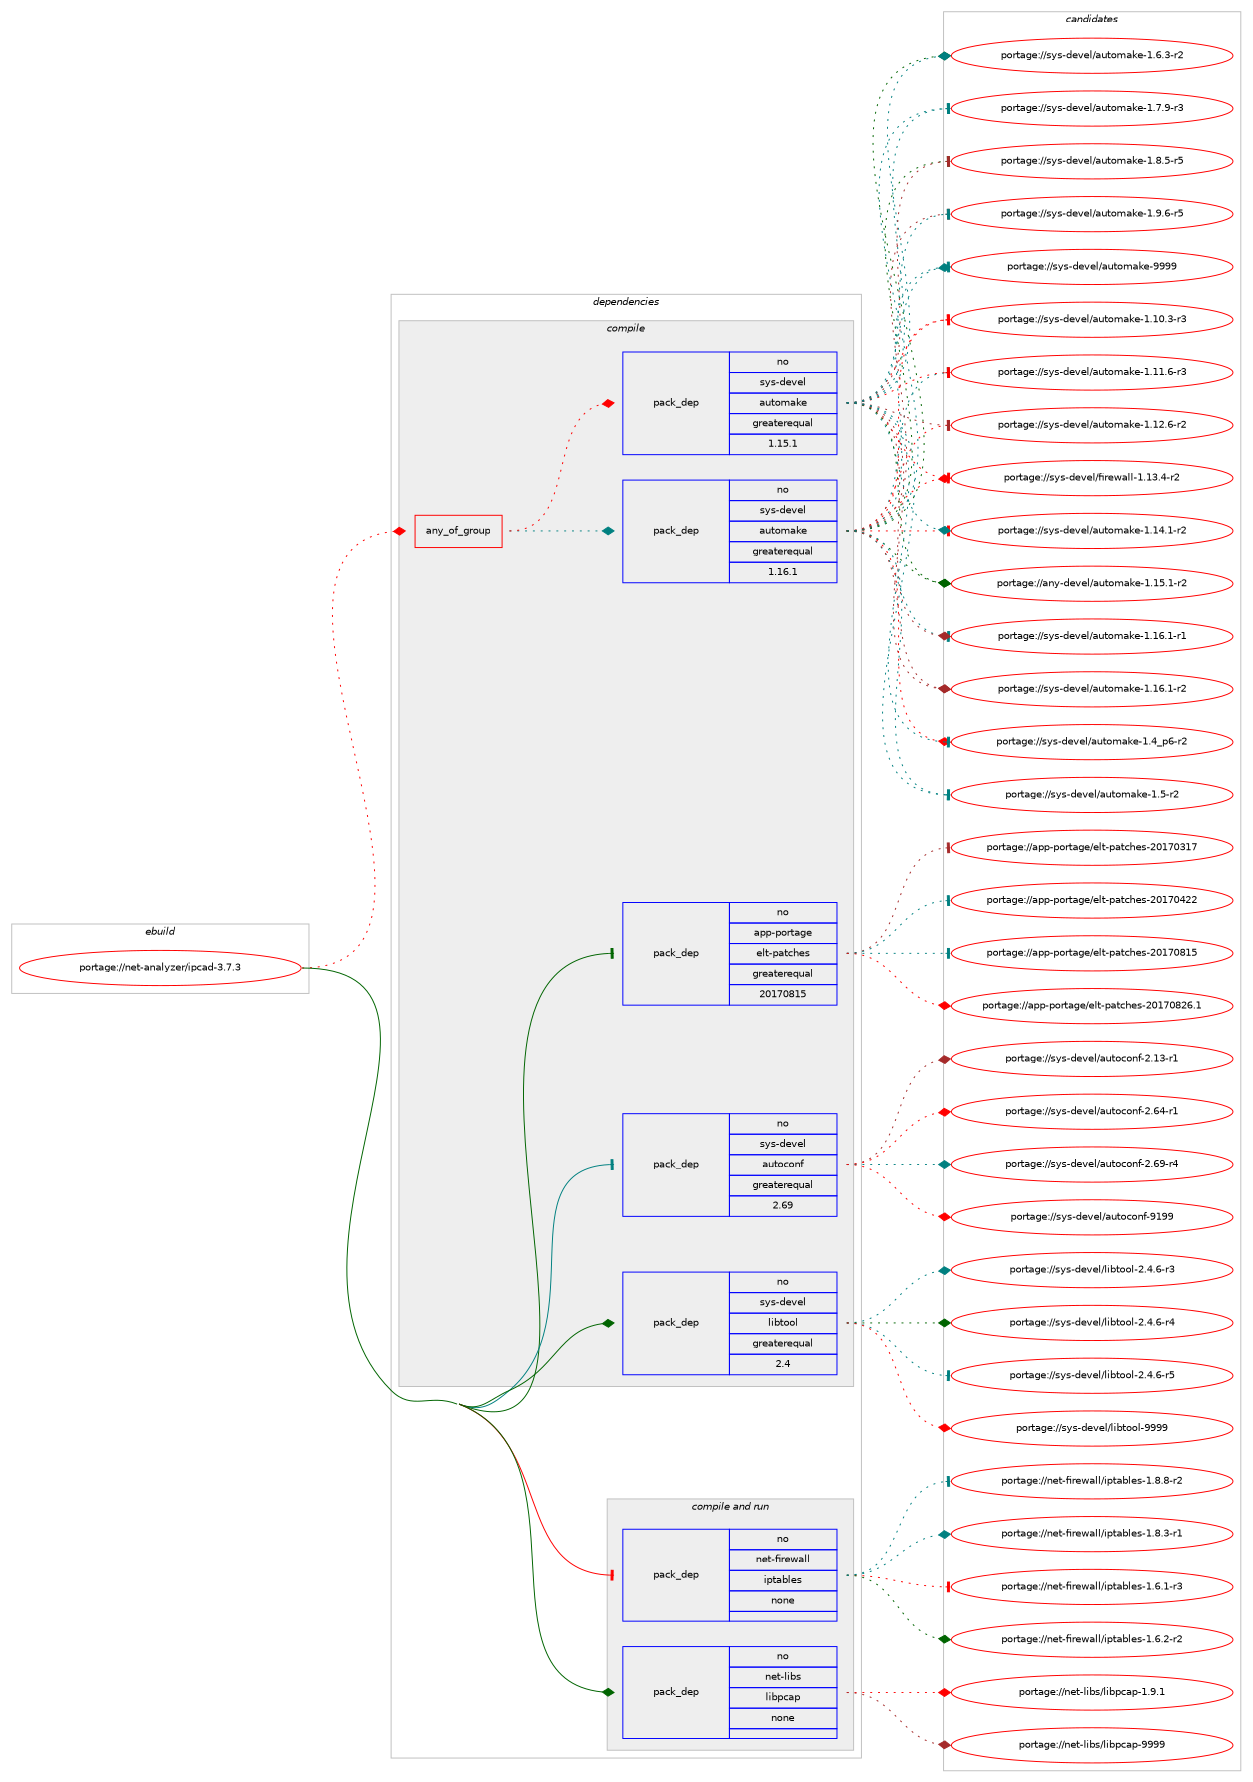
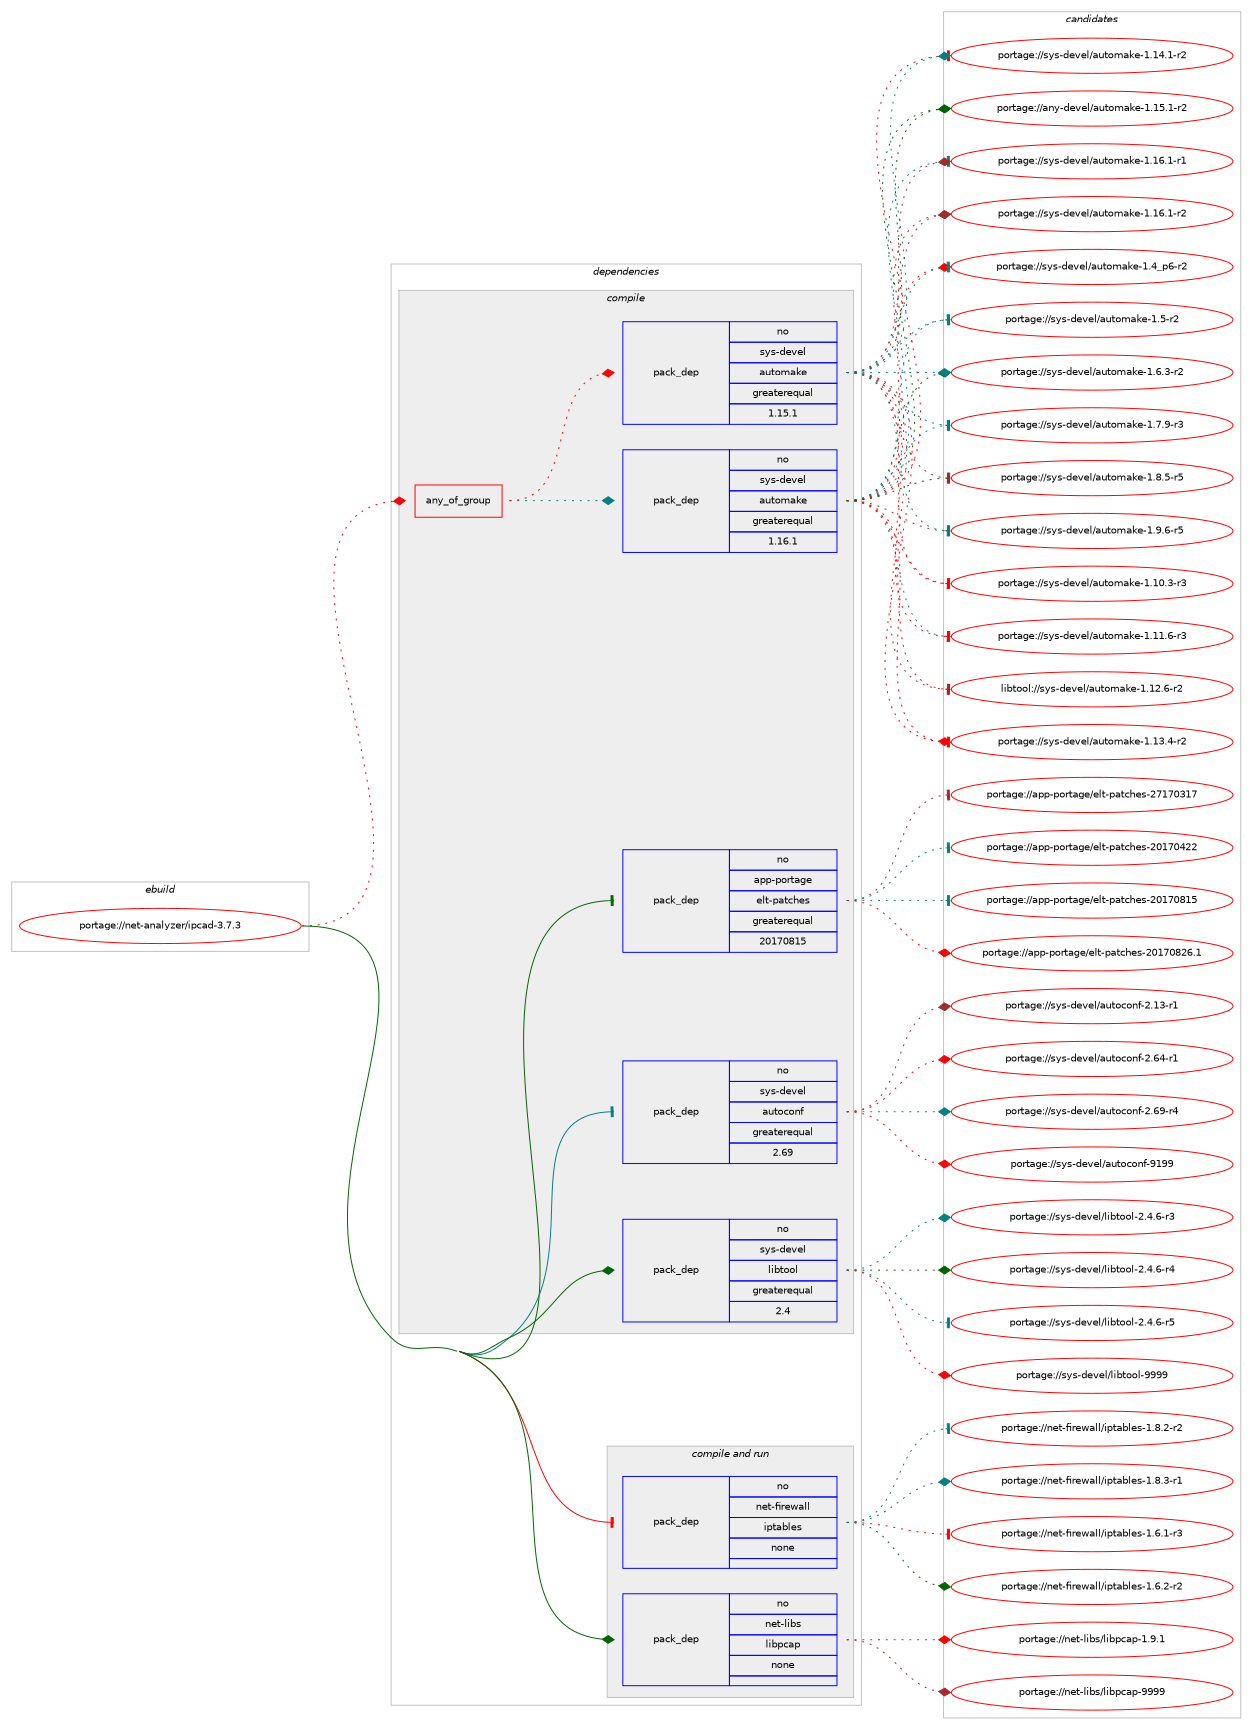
(1092, 267) -> none
(1092, 425) -> (1092, 689)
(1092, 478) -> (1092, 742)
(1092, 848) -> (1092, 795)
(1092, 1481) -> (1092, 1429)
